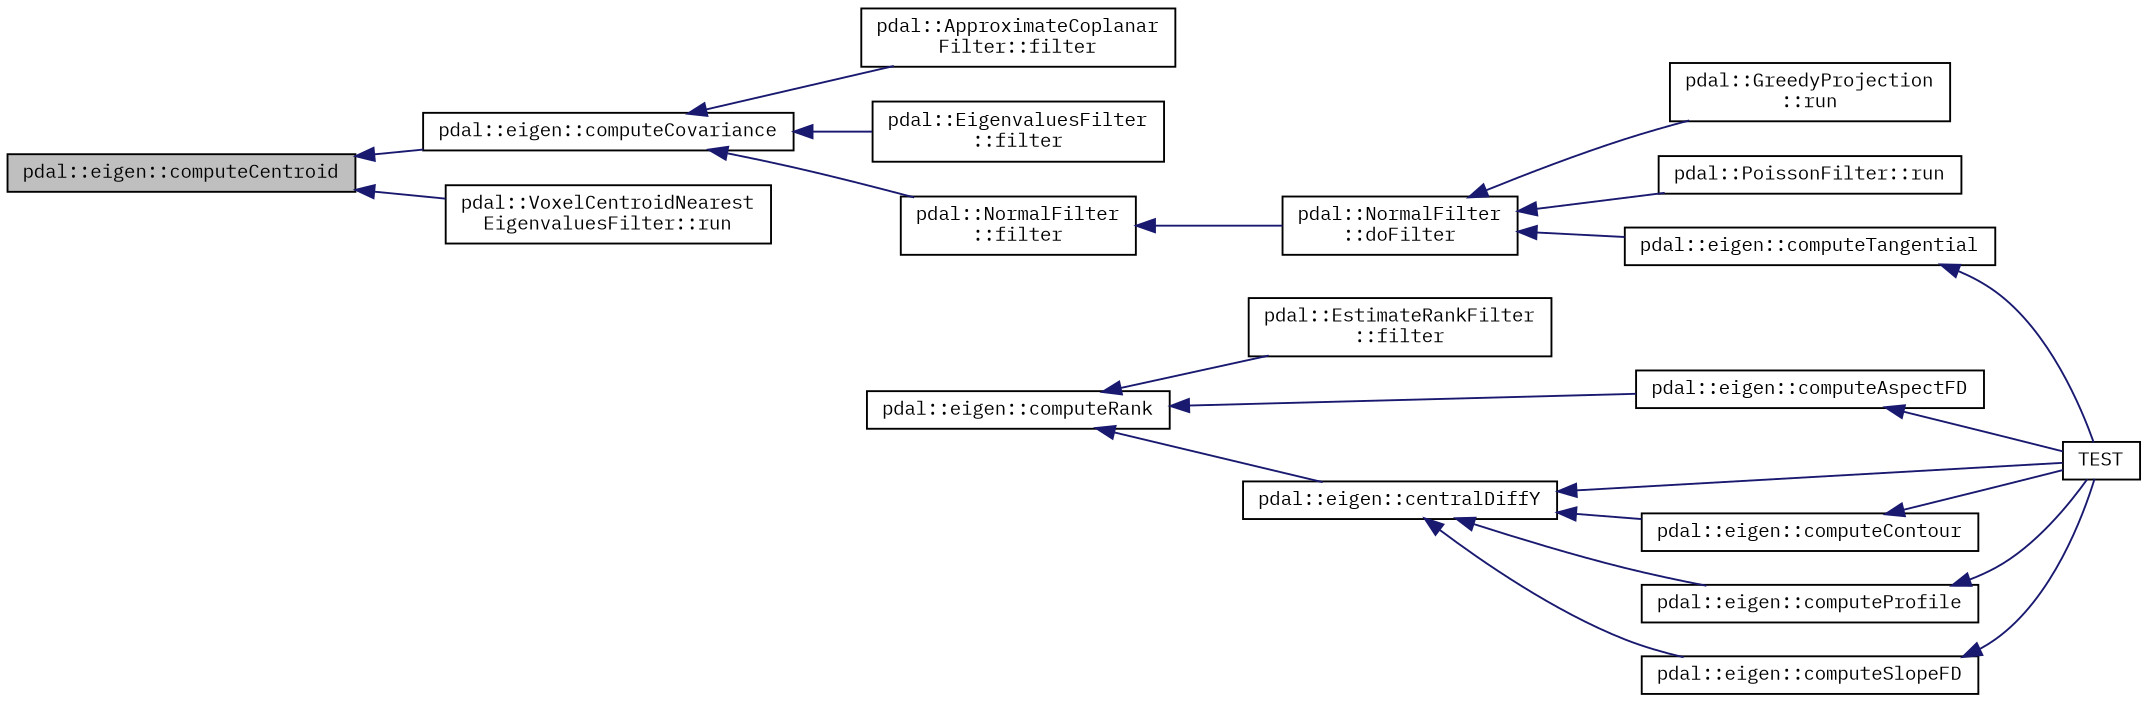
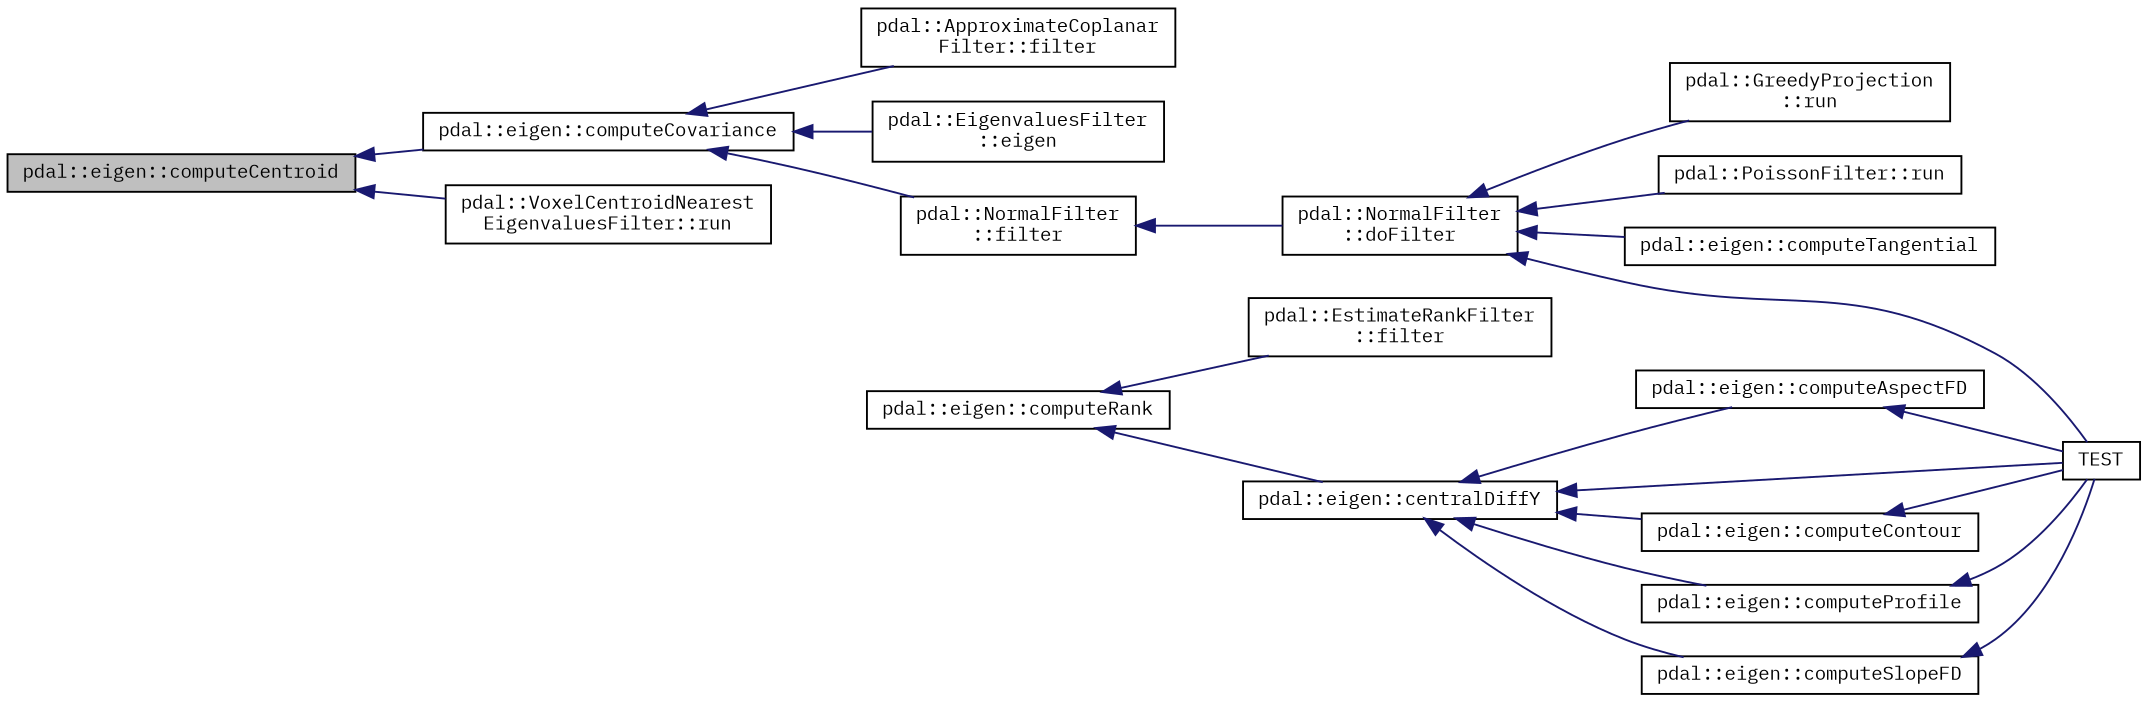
(1018, 132) -> (1018, 132)
(2043, 342) -> (1828, 303)
(1413, 400) -> (1605, 440)
